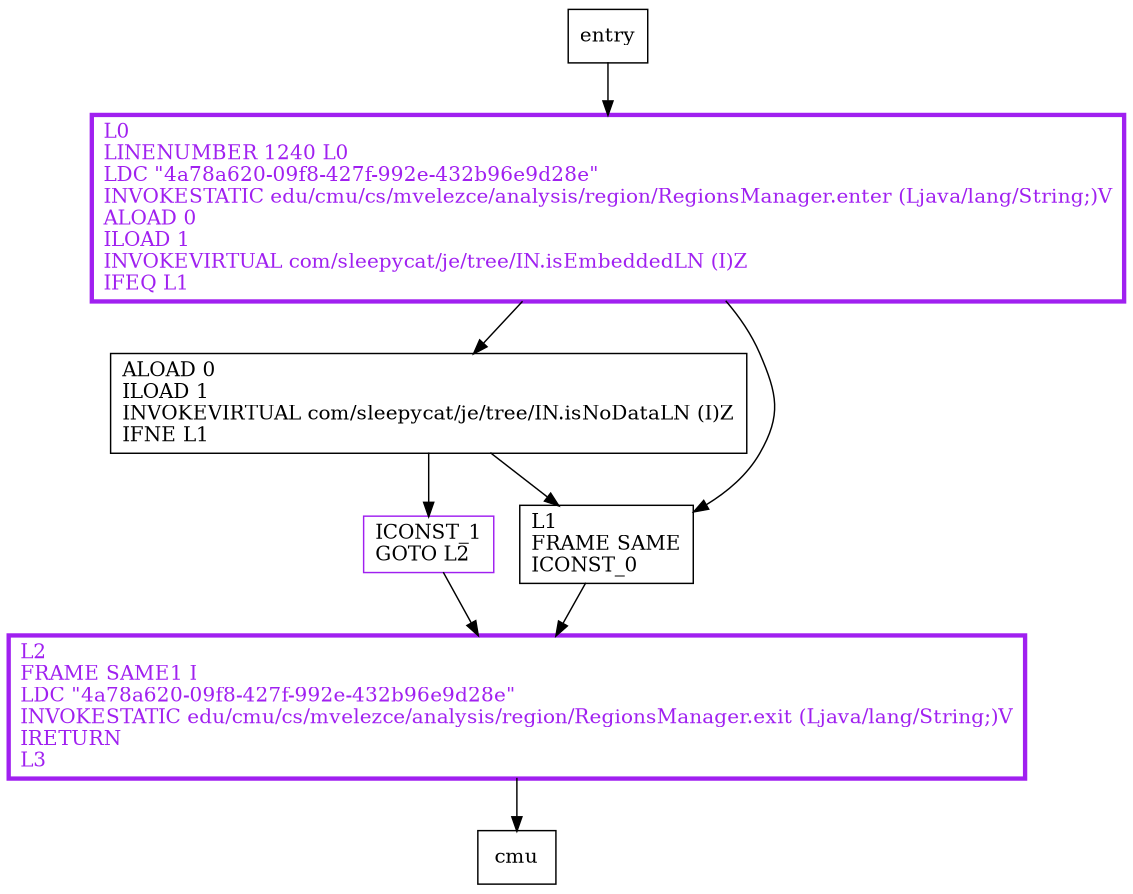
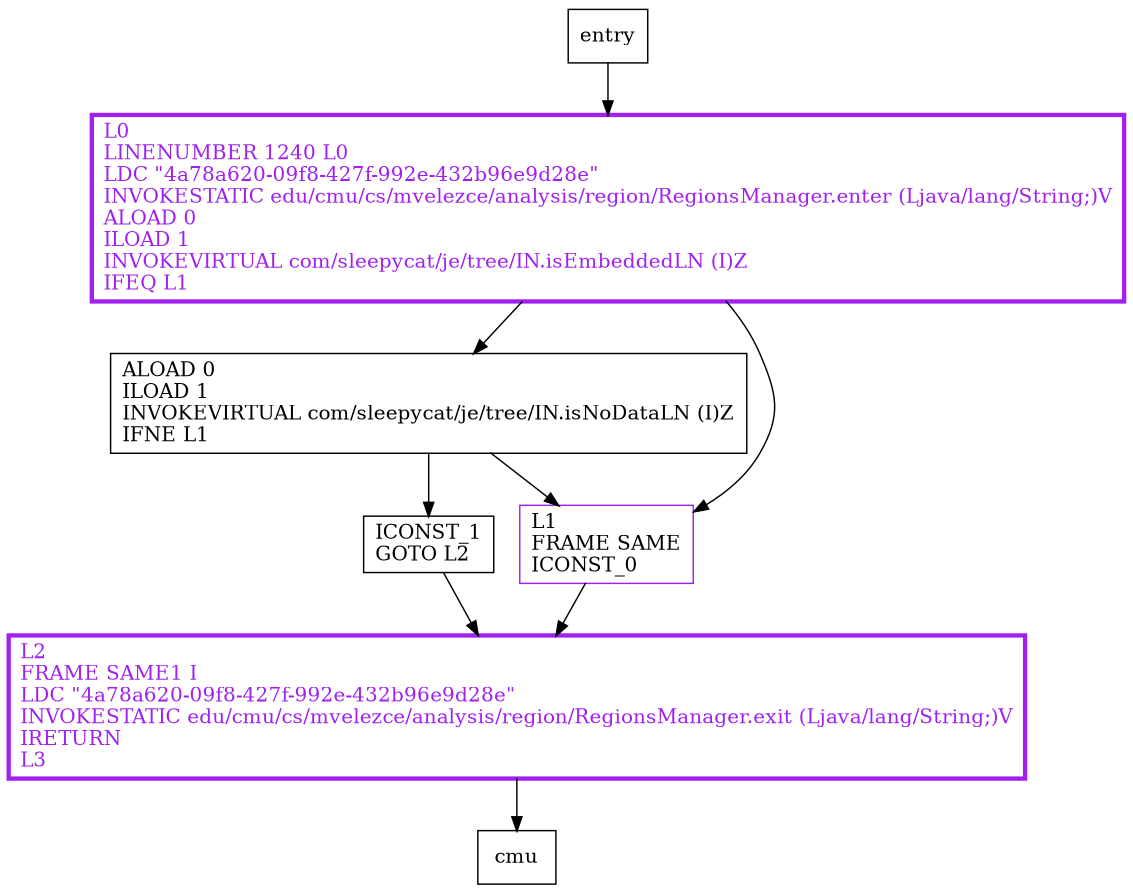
(429, 544) -> (429, 544)
(607, 544) -> (607, 544)
